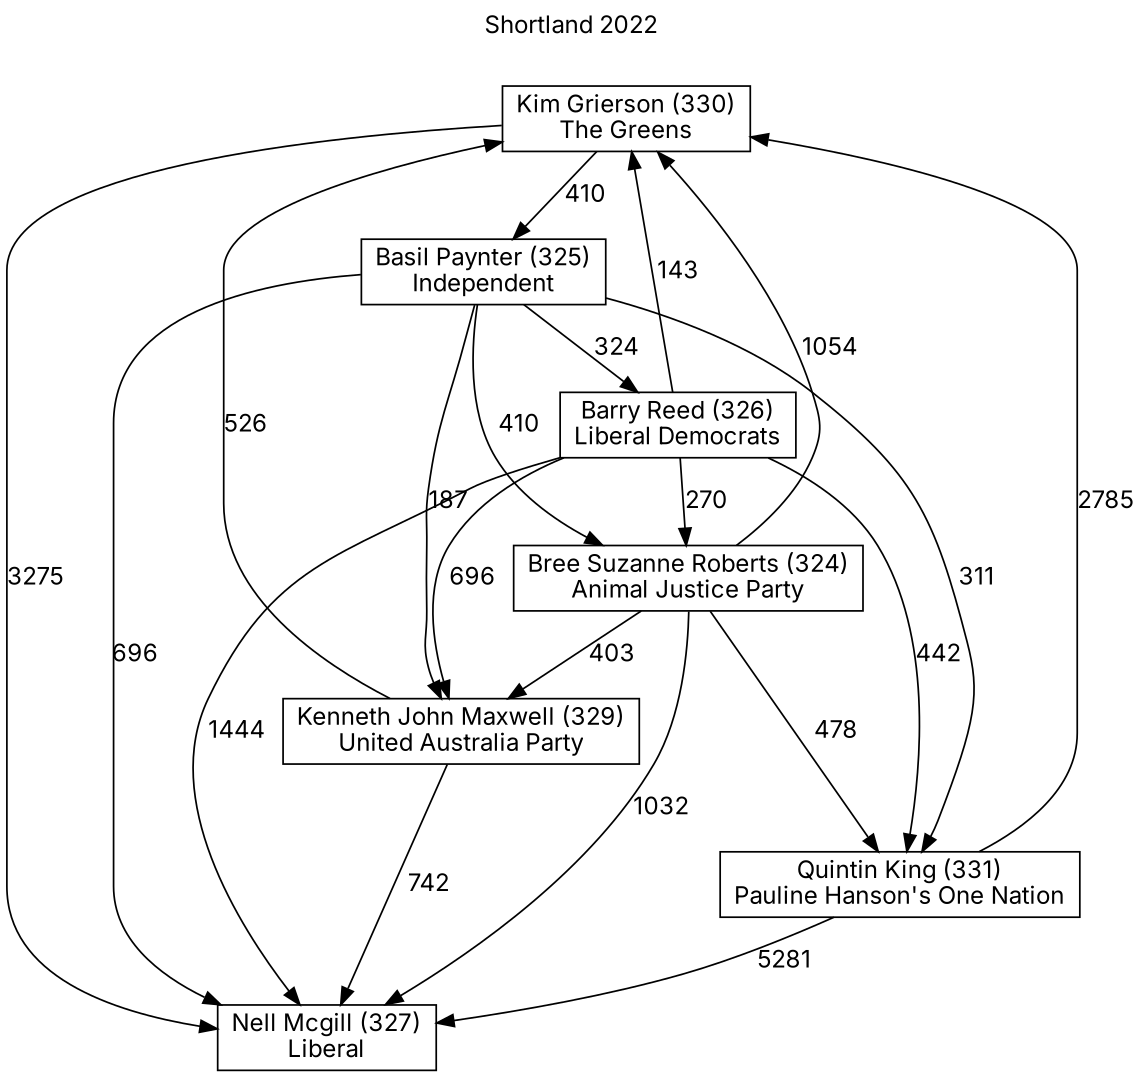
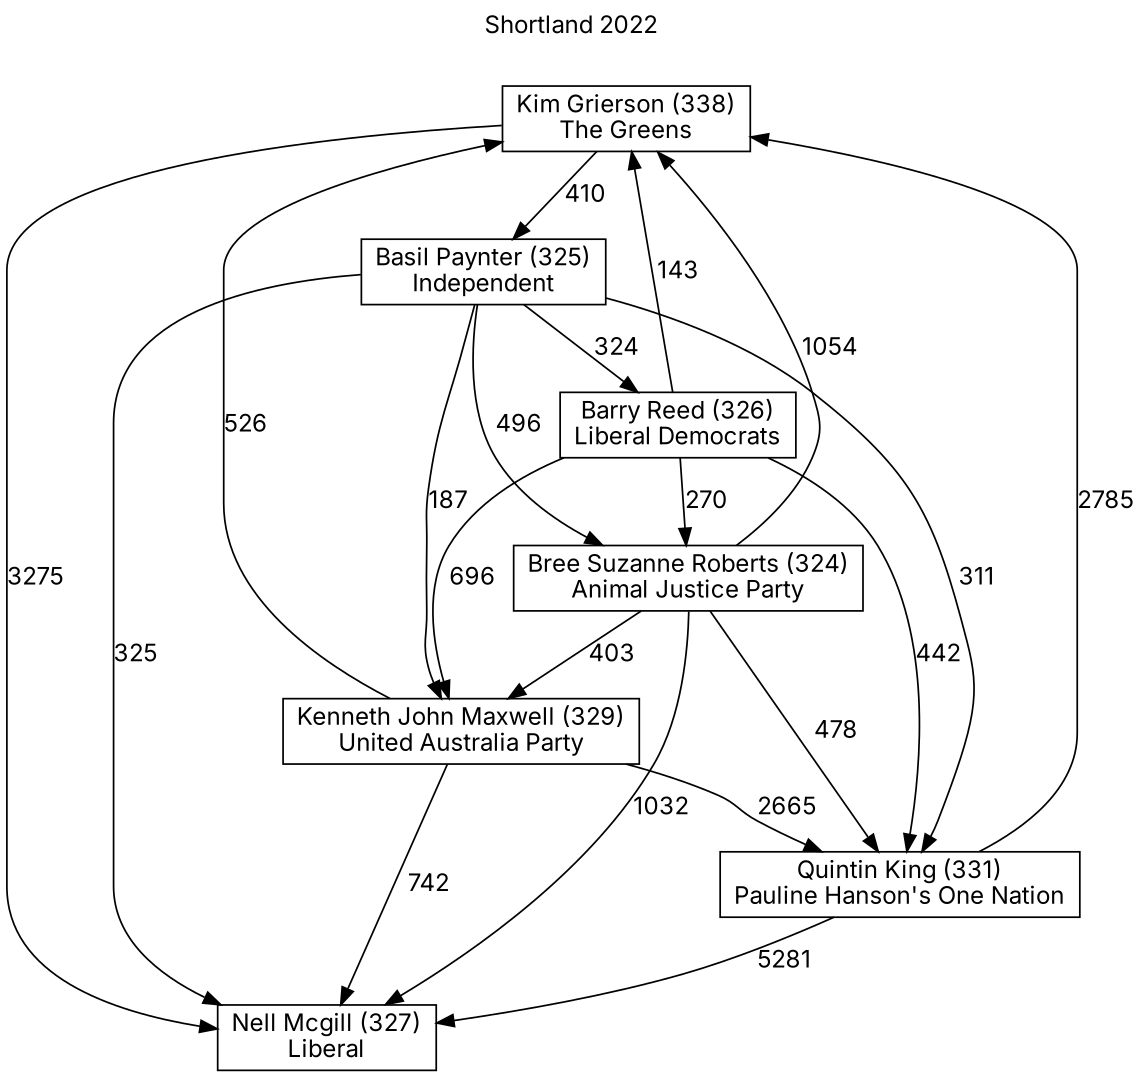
(626, 119) -> (626, 119)
(520, 425) -> (520, 425)
(239, 646) -> none
(136, 655) -> (136, 655)
none -> (720, 796)
